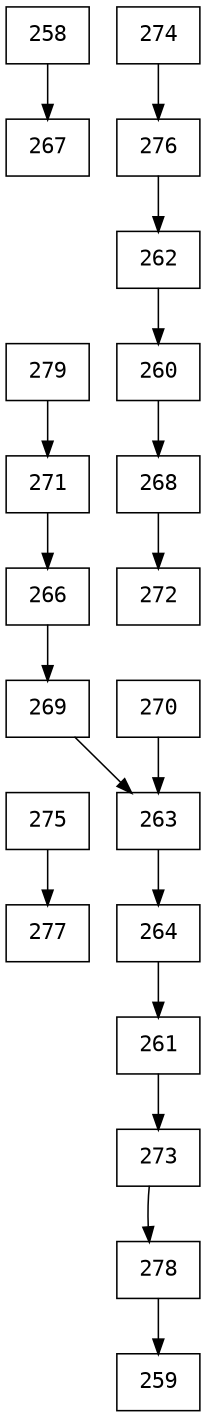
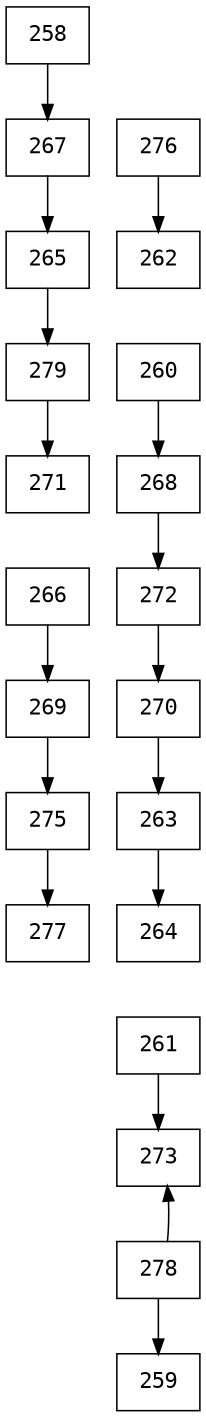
(158, 35) -> none
none -> (48, 260)
(158, 308) -> none
(48, 533) -> none
none -> (158, 645)
(98, 760) -> (48, 757)
(158, 982) -> none
(148, 1206) -> (169, 1222)
